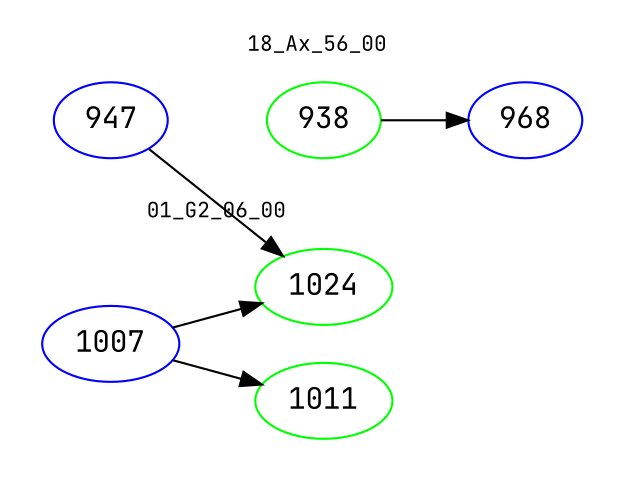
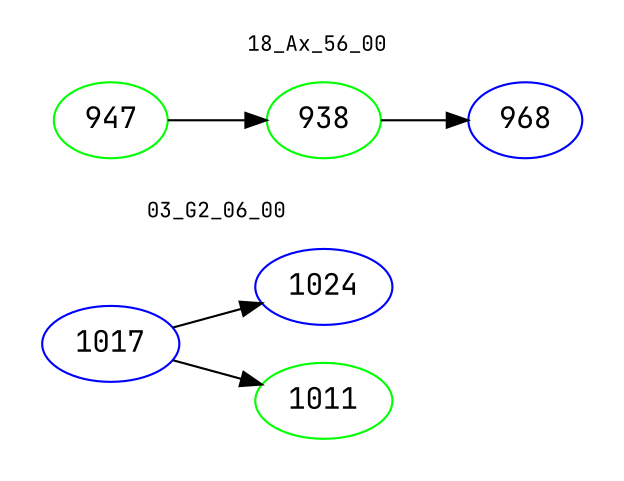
(111, 120) -> (111, 120)
(219, 205) -> (206, 120)
(217, 212) -> (217, 212)
(324, 287) -> (324, 287)
(111, 344) -> (111, 344)
